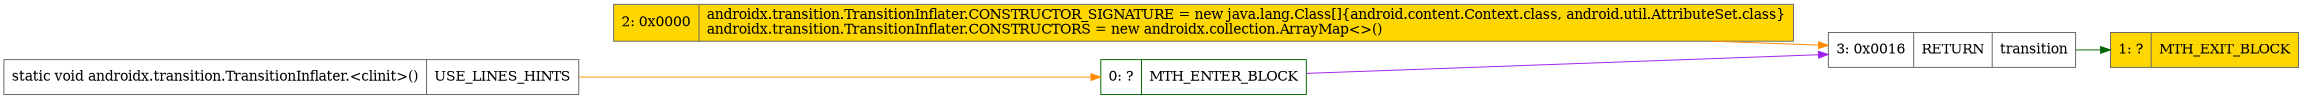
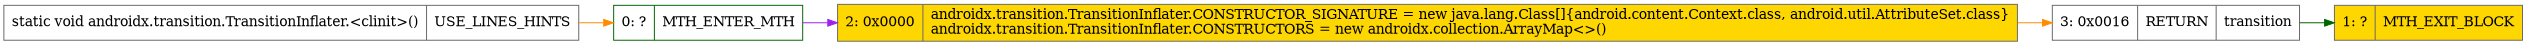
(1562, 64) -> (815, 23)
(1224, 77) -> (729, 22)
